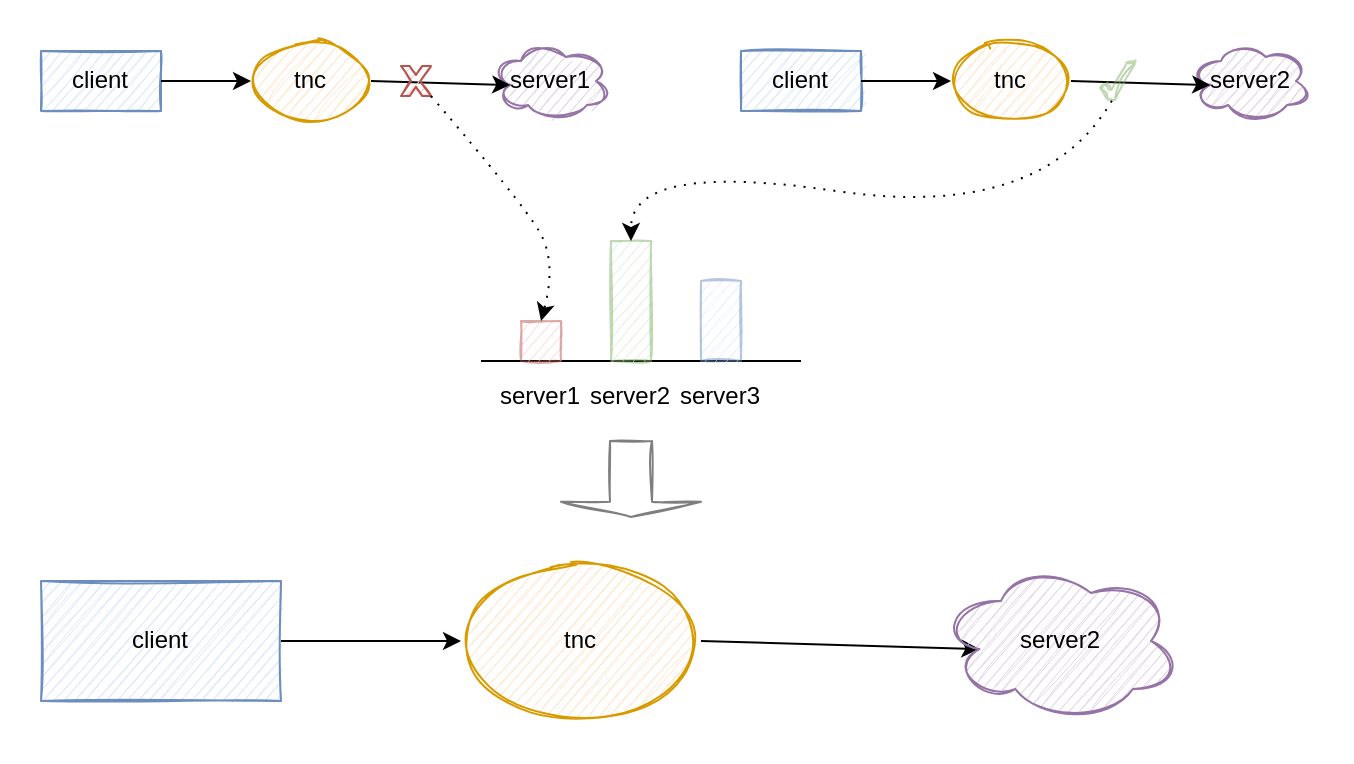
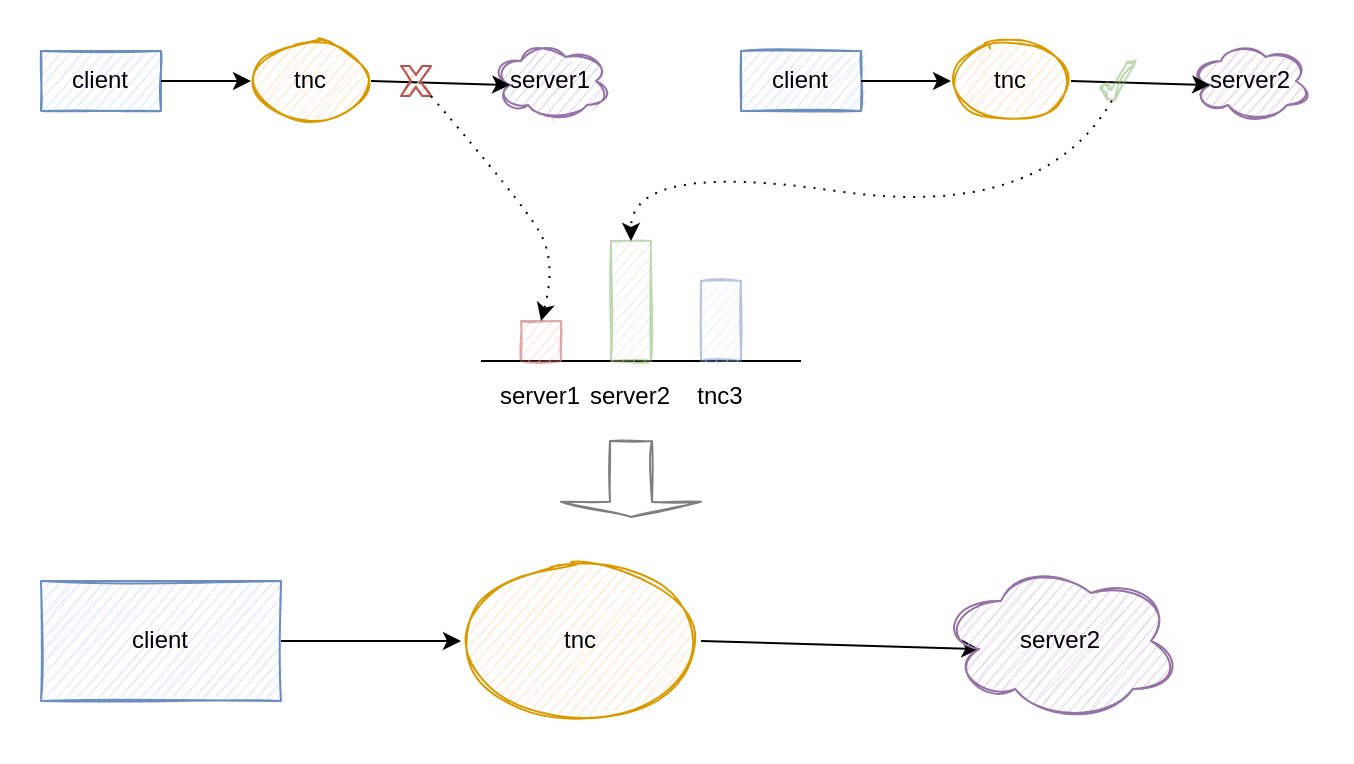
(721, 397) -> (721, 397)
